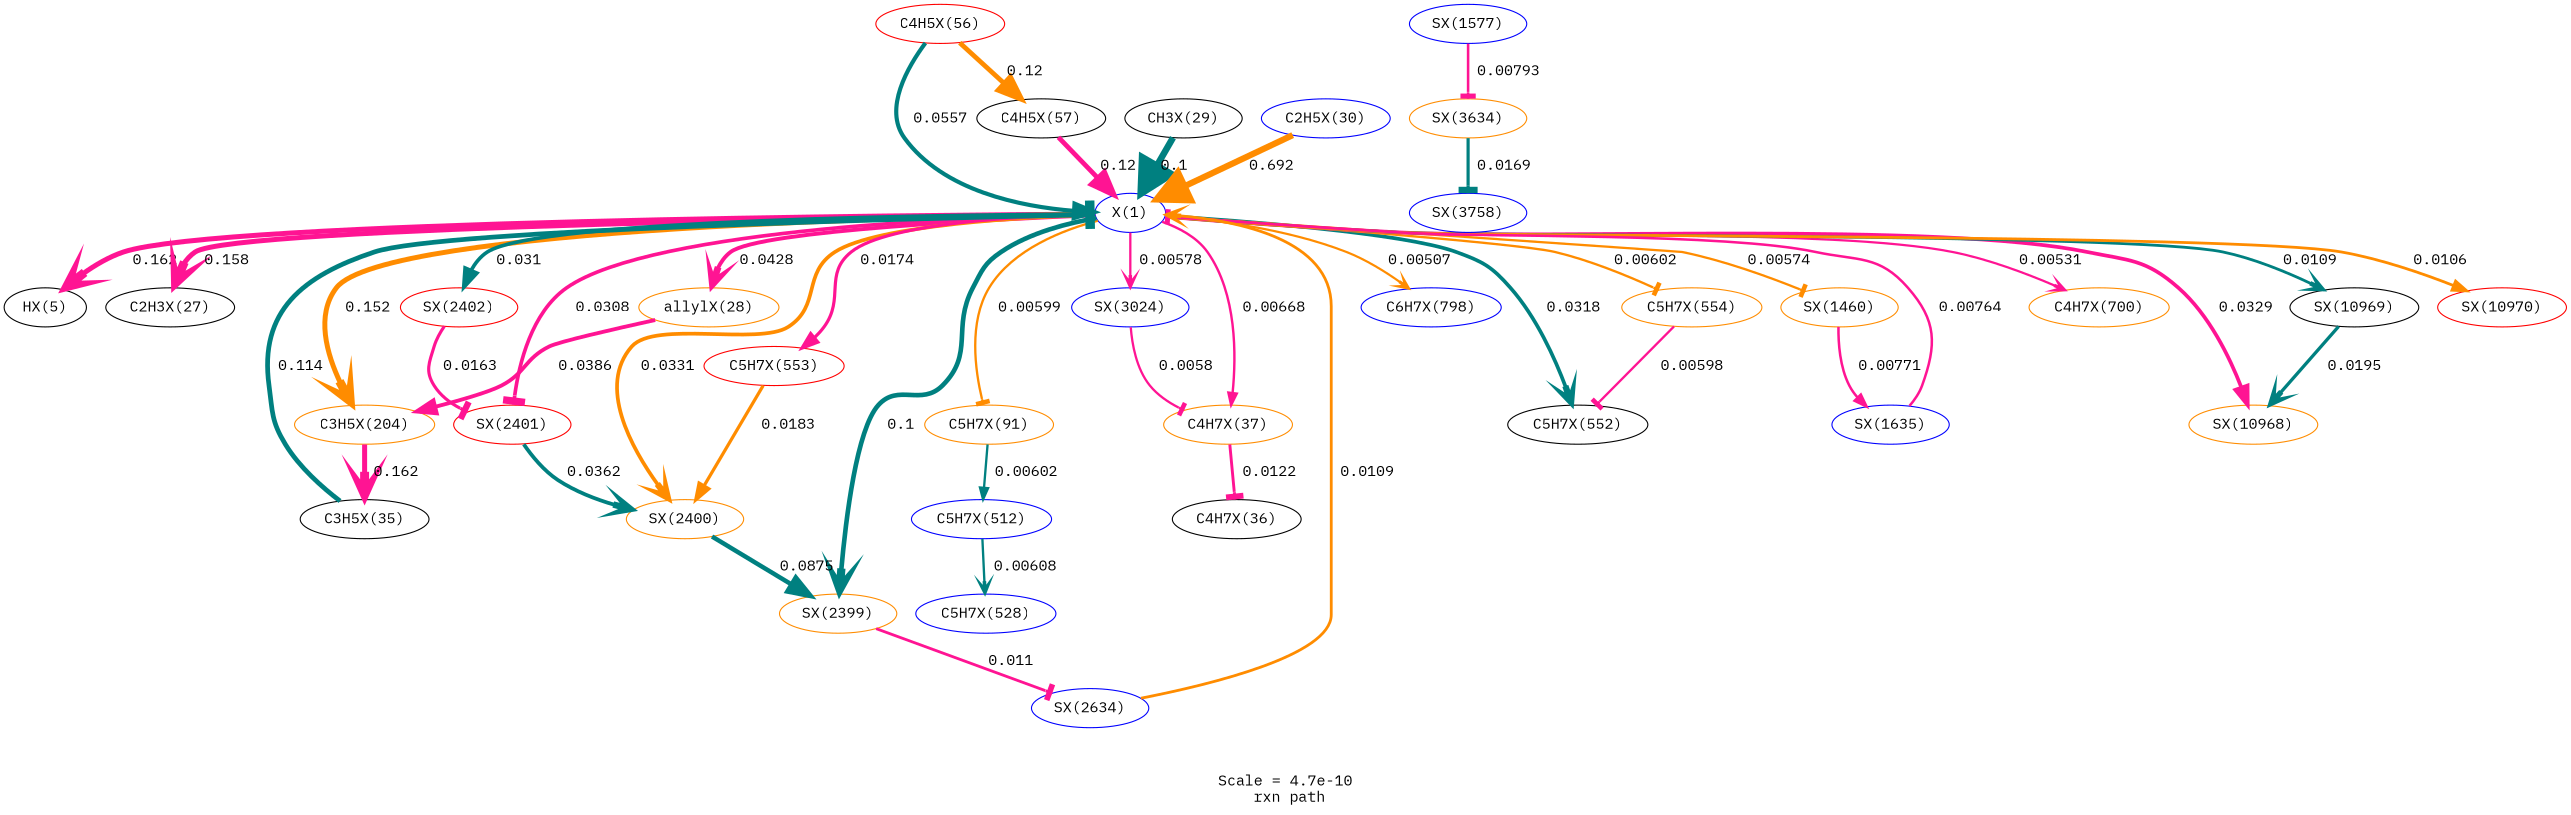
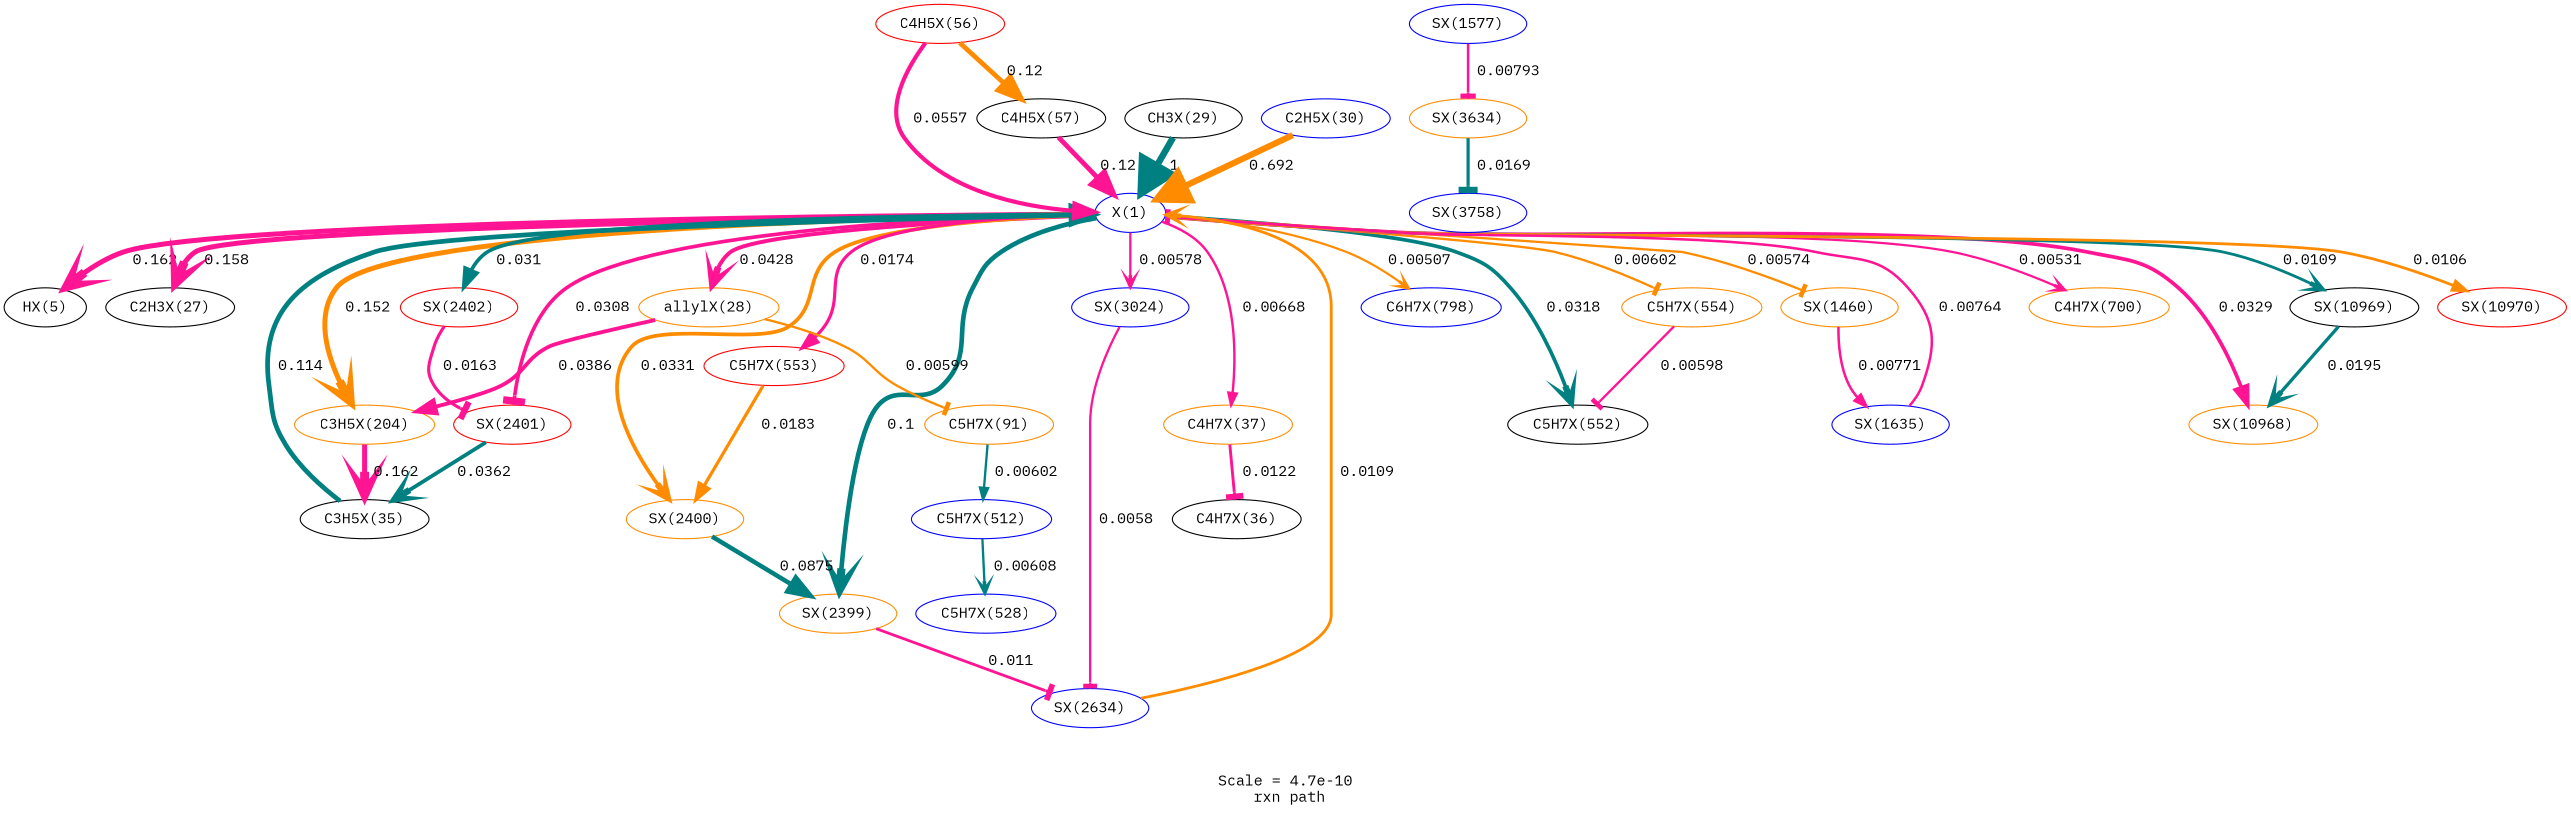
(1170, 166) -> (1170, 166)
(935, 168) -> (935, 168)
(512, 236) -> (512, 236)
(994, 281) -> (858, 355)
(1143, 375) -> (1090, 502)
(563, 483) -> (447, 467)
